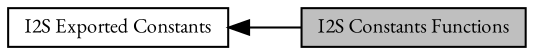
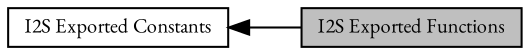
(414, 28) -> (412, 28)
